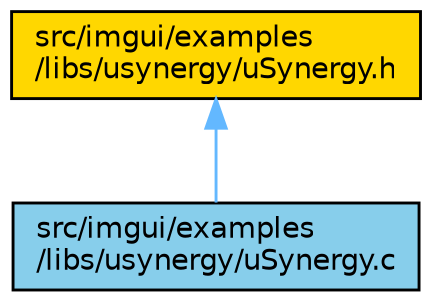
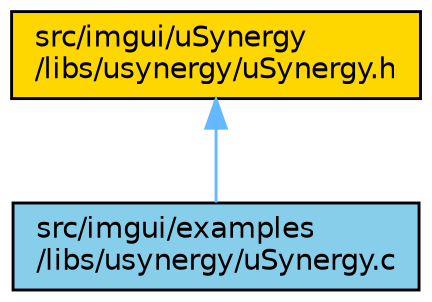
(216, 55) -> (216, 55)
